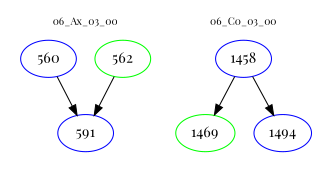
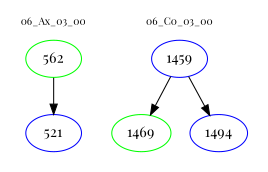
(49, 59) -> none
(244, 59) -> (180, 59)
(86, 133) -> (54, 133)
